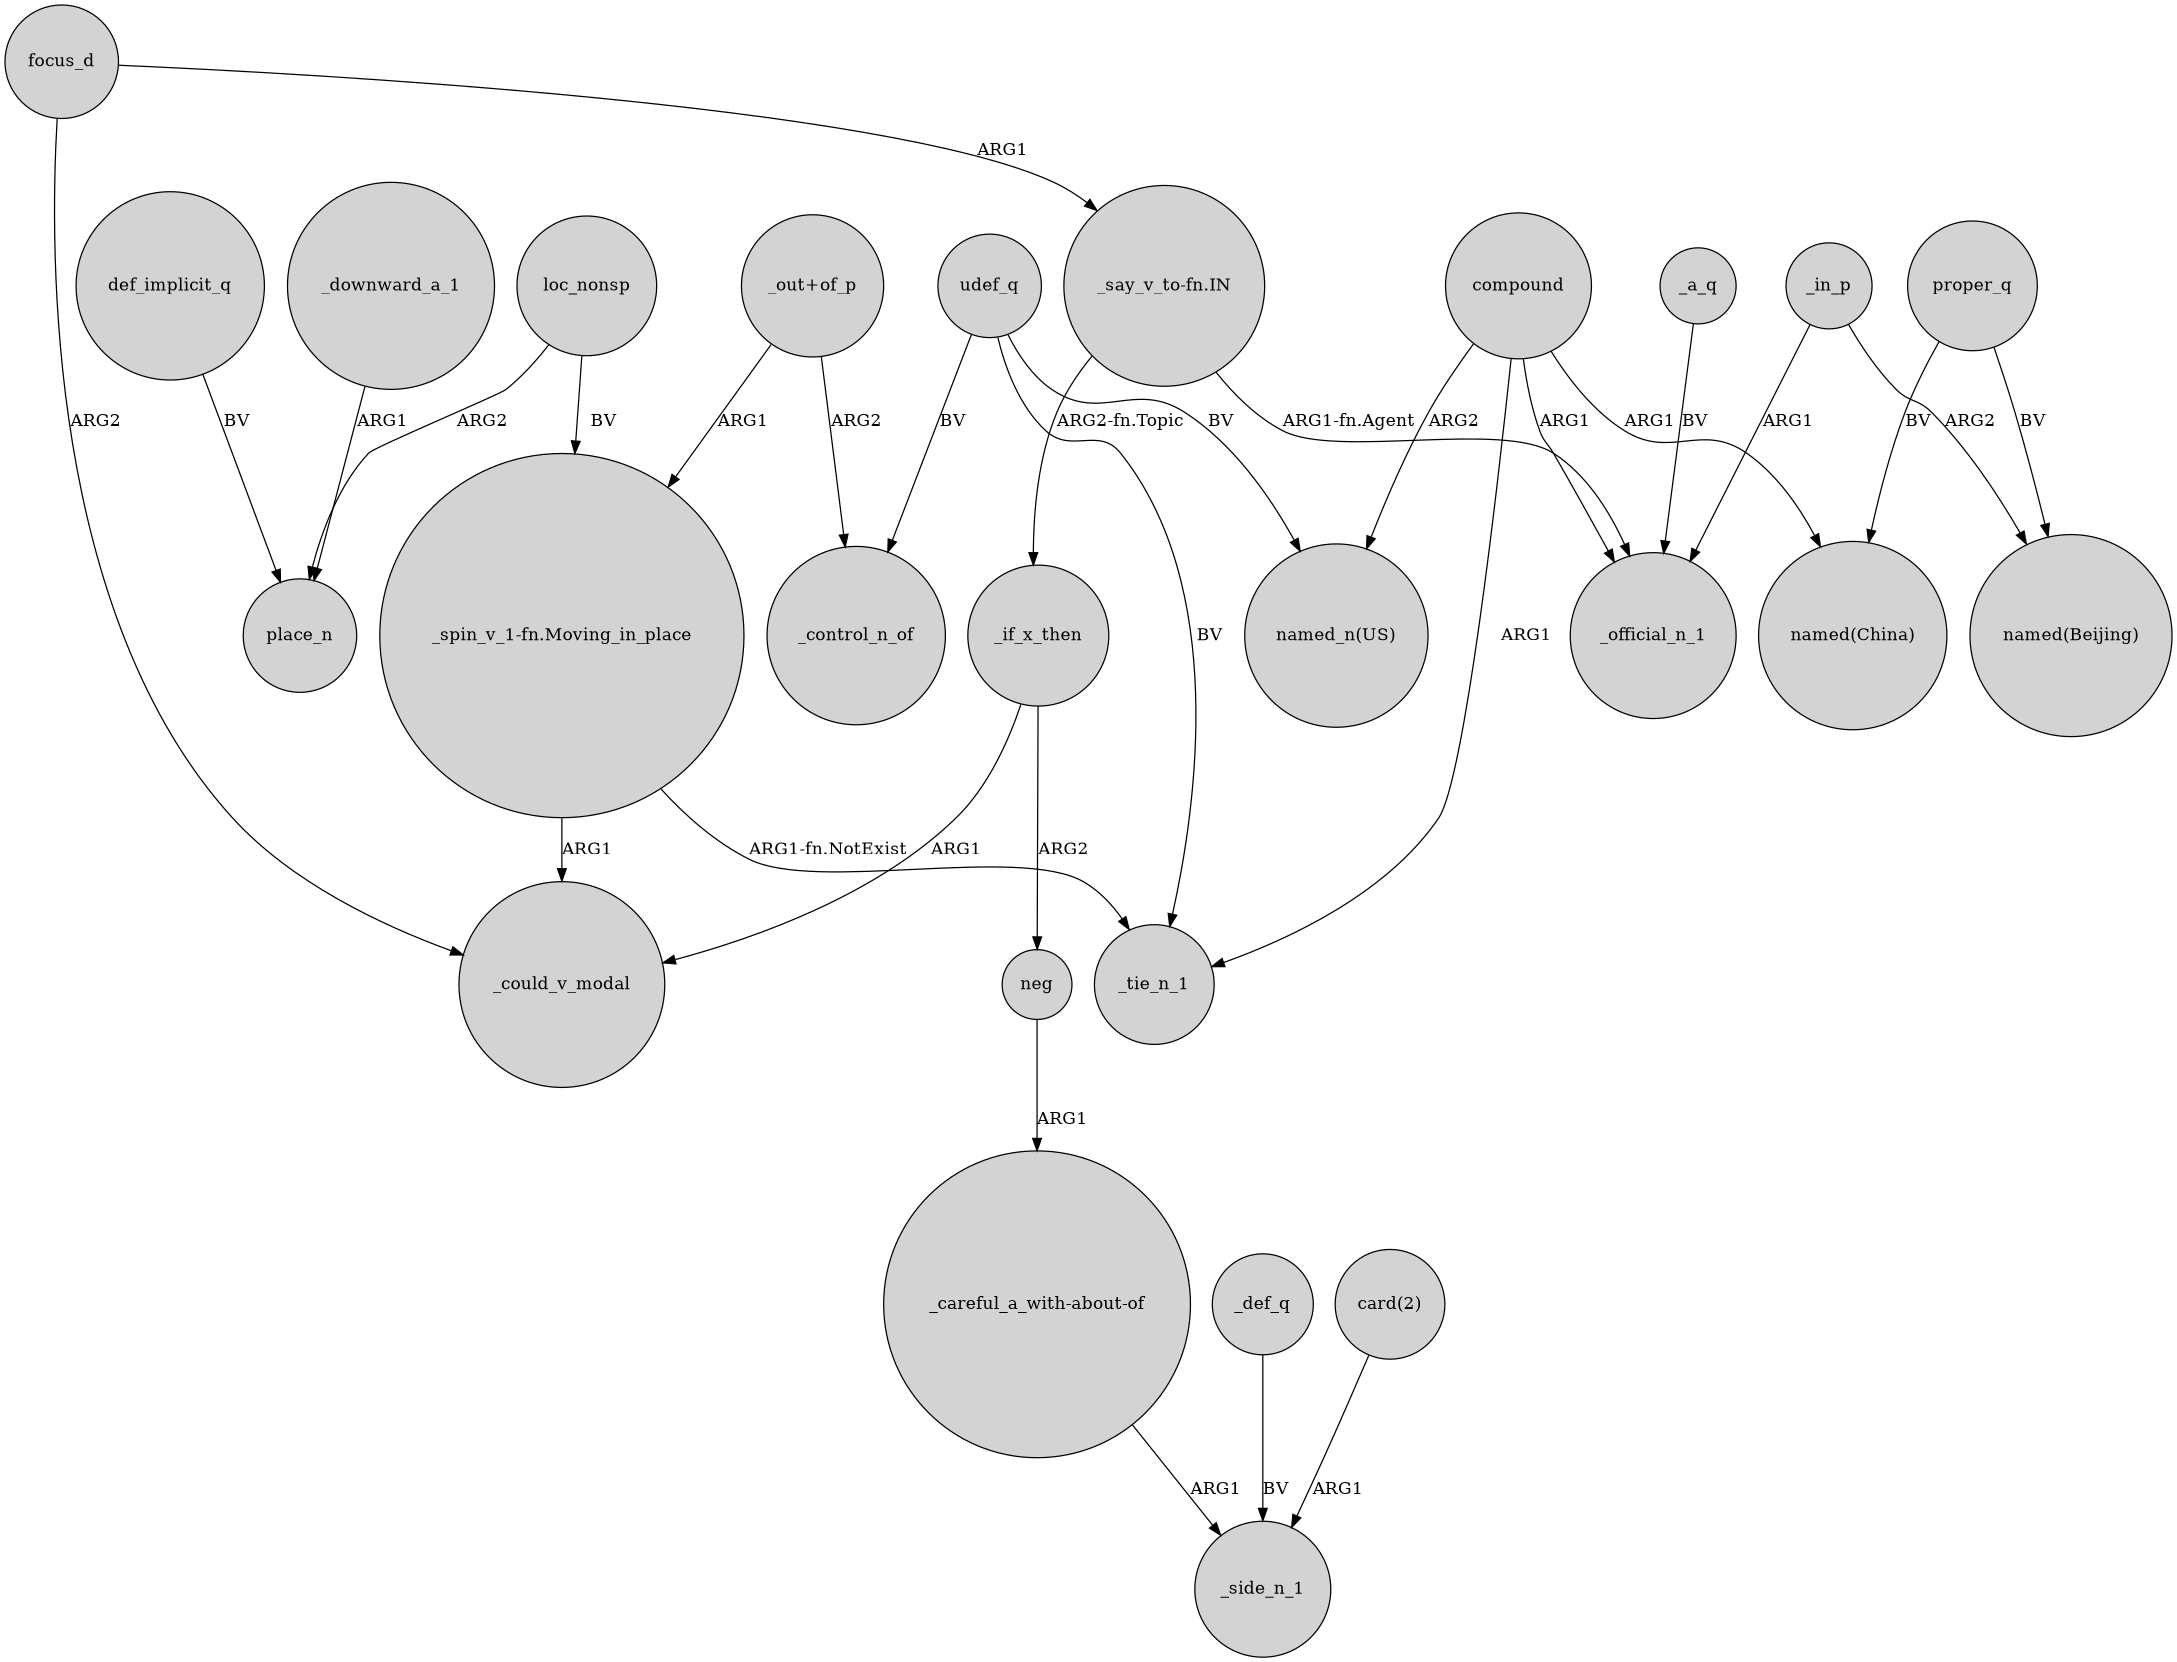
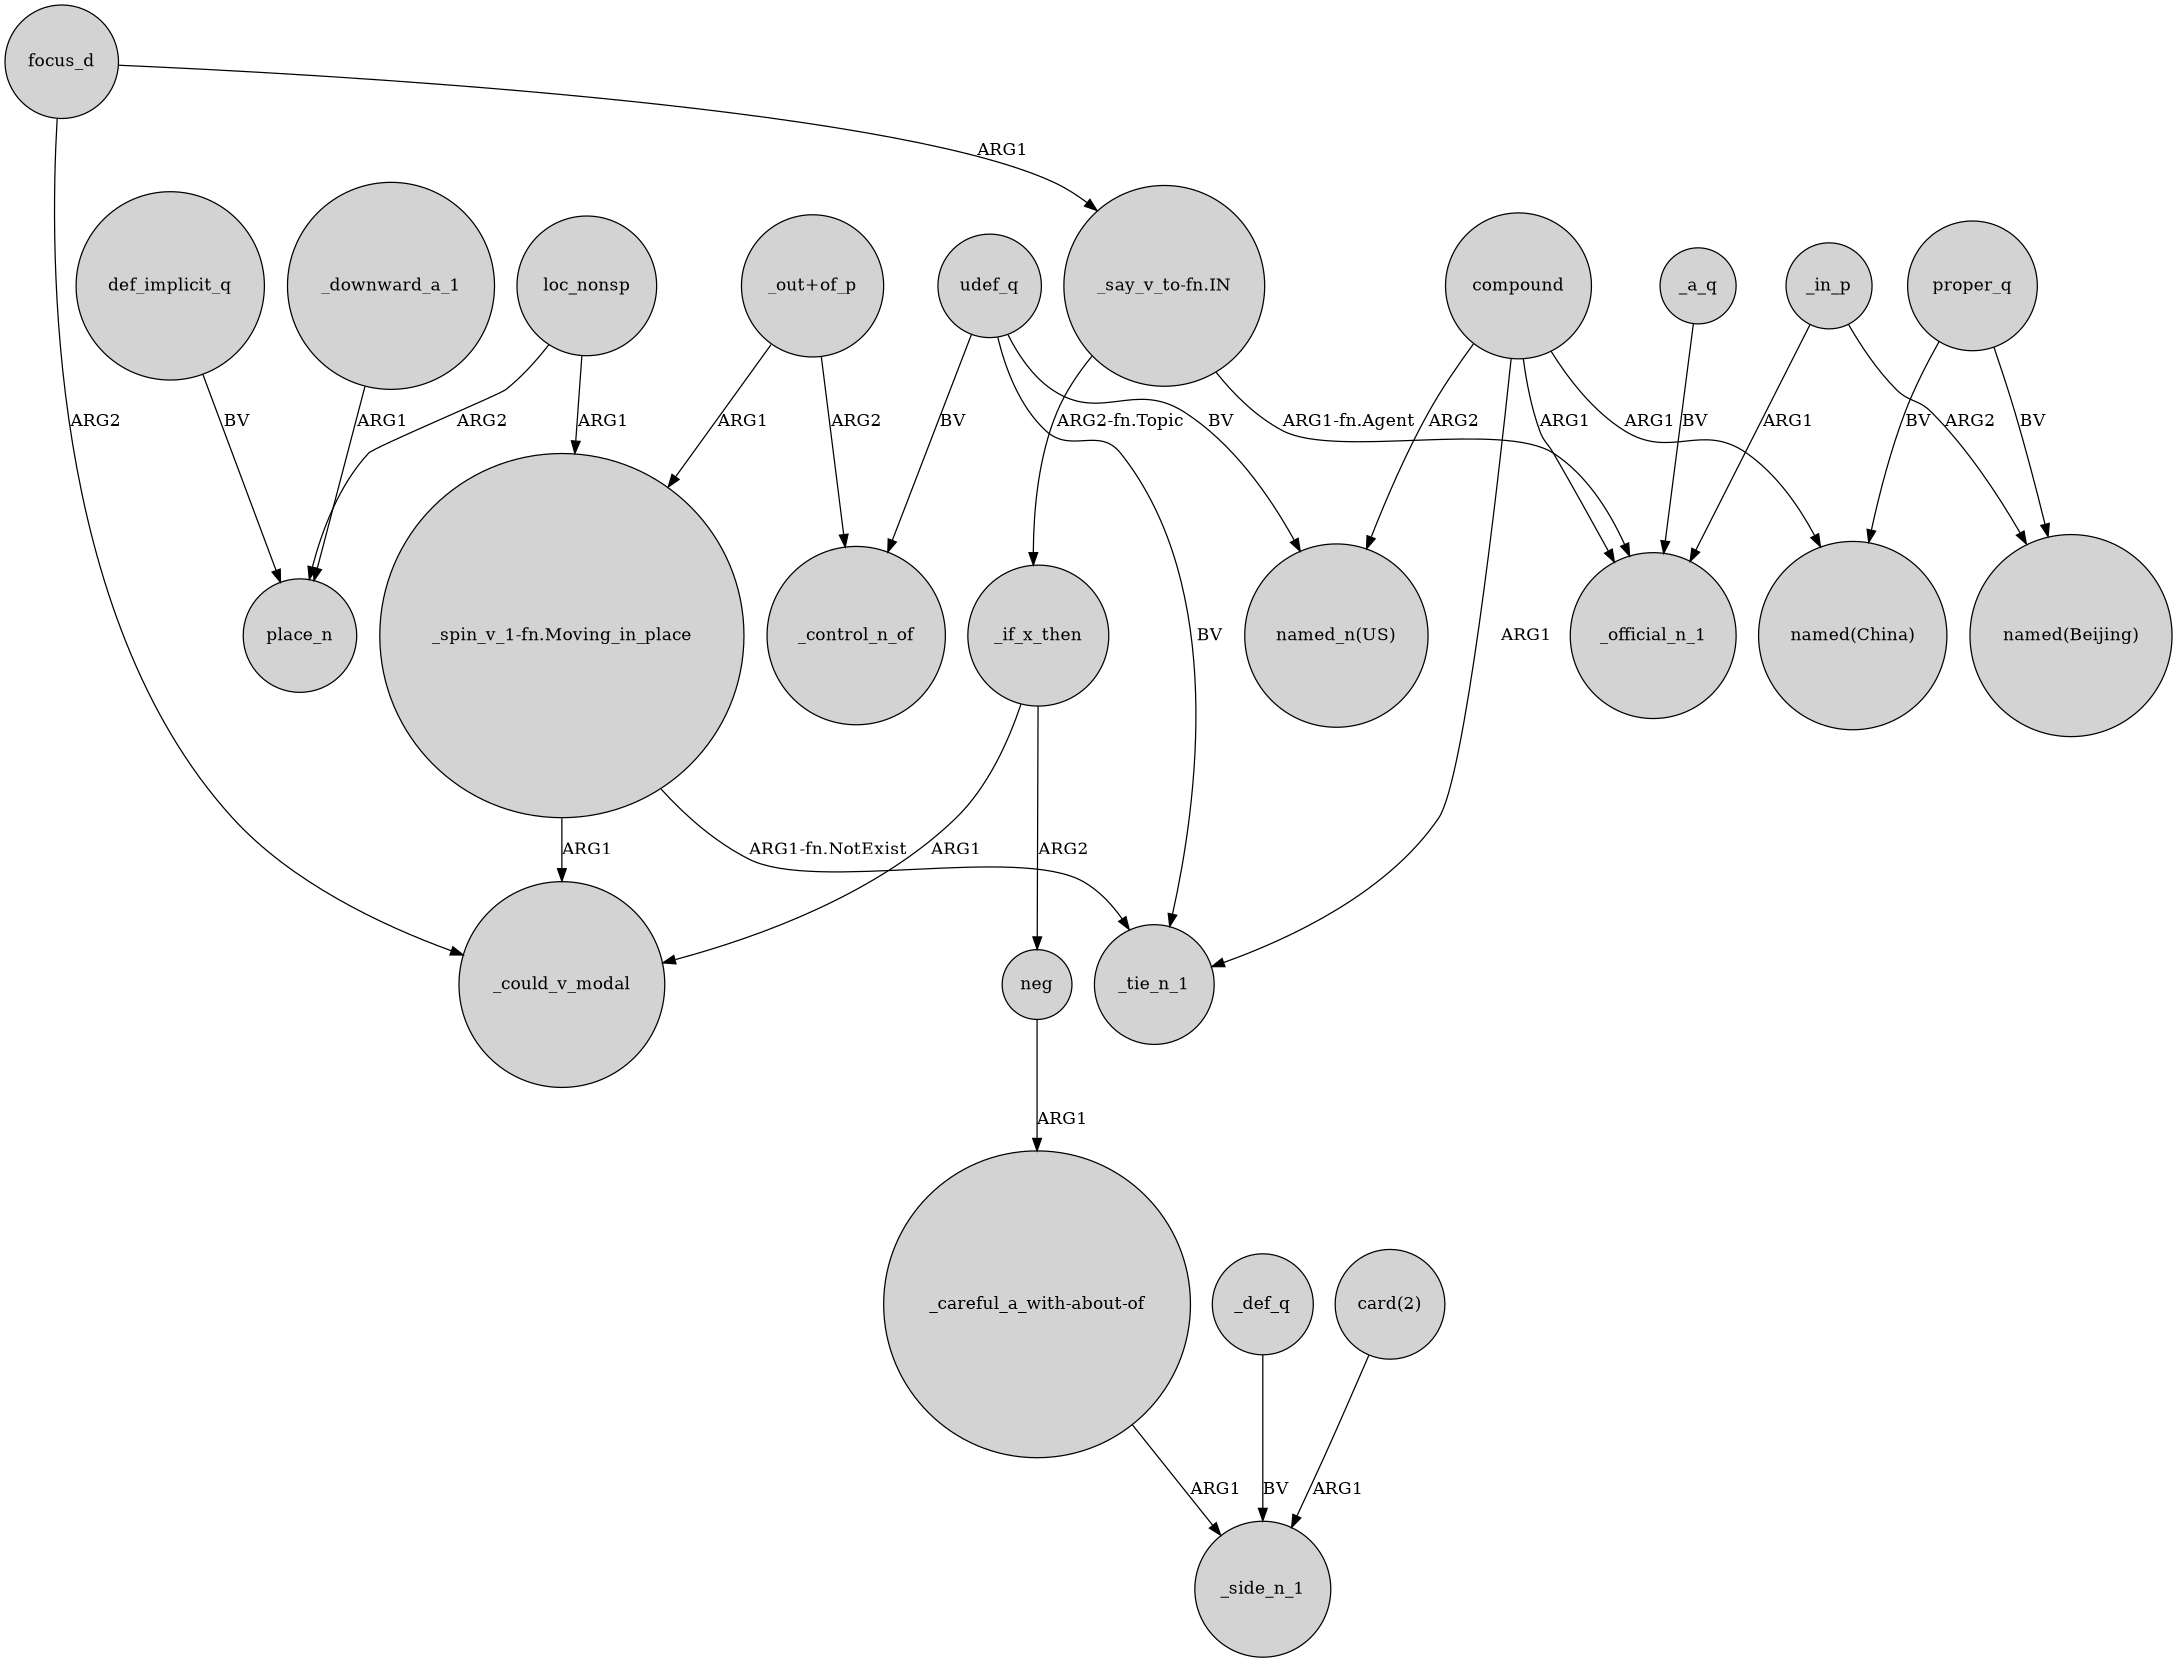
(604, 421) -> (604, 421)
